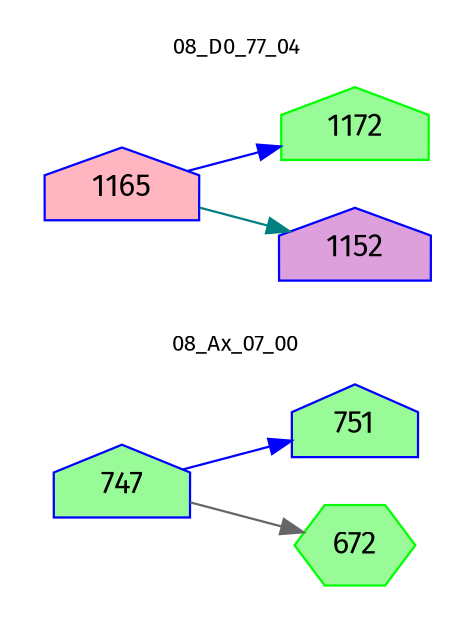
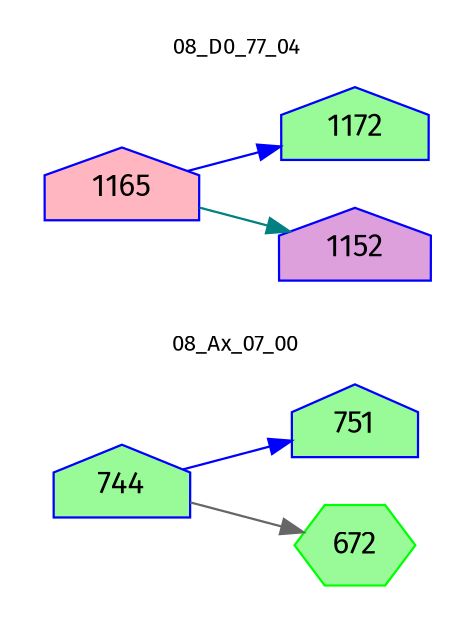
(355, 127) -> (355, 127)
(122, 485) -> (122, 485)
